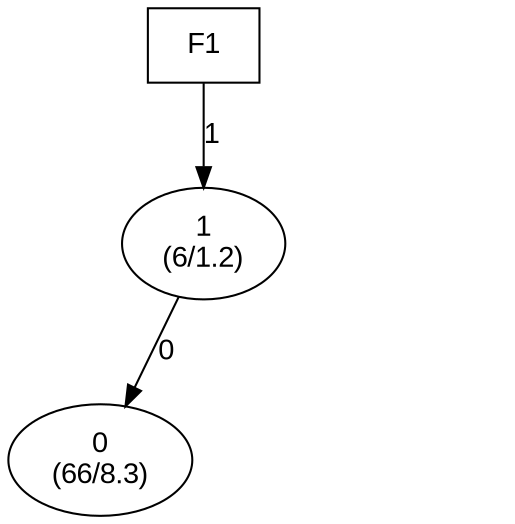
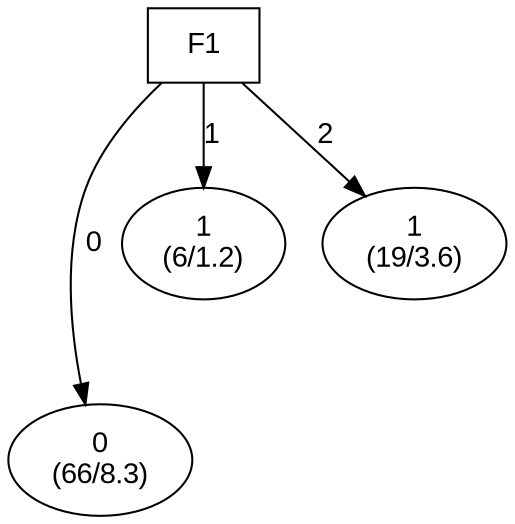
none -> (414, 244)
(157, 342) -> (77, 220)
